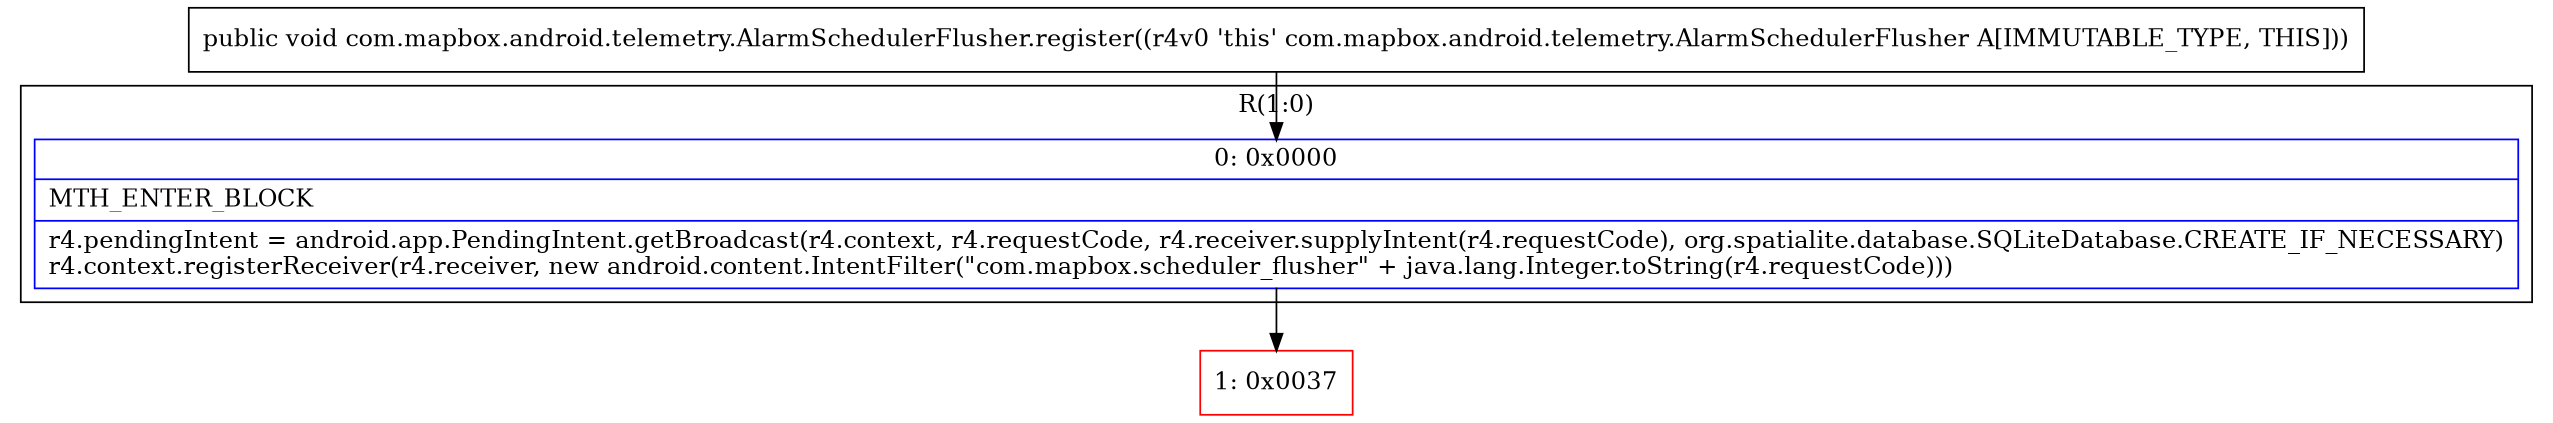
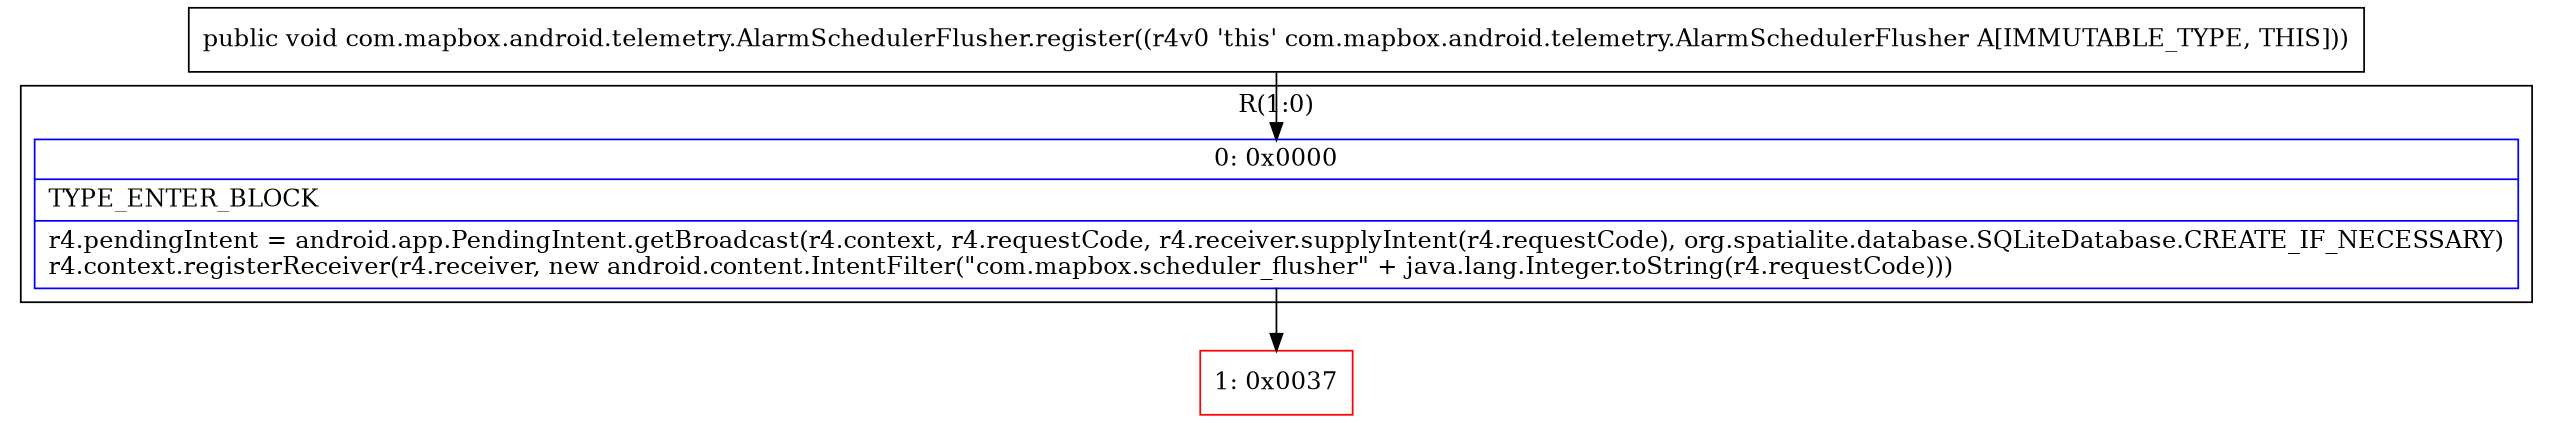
(182, 199) -> (184, 199)
